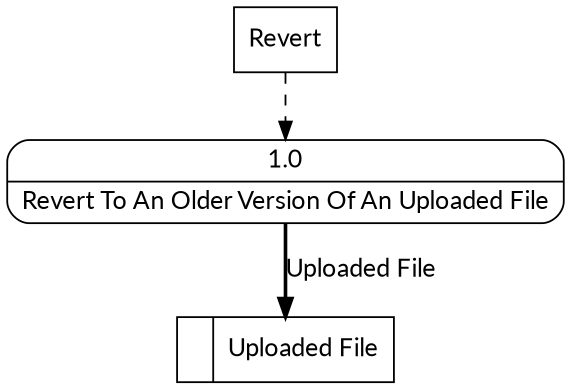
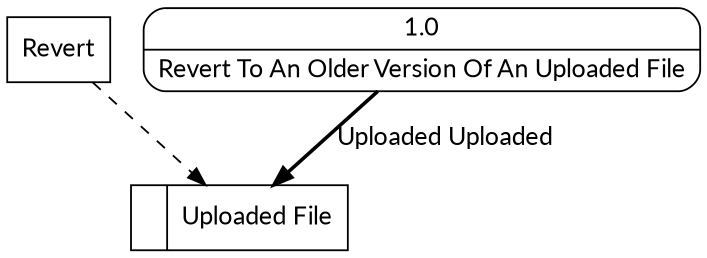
(285, 97) -> (142, 128)
(361, 270) -> (445, 138)
